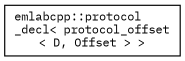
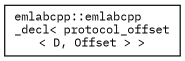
(92, 31) -> (92, 31)
